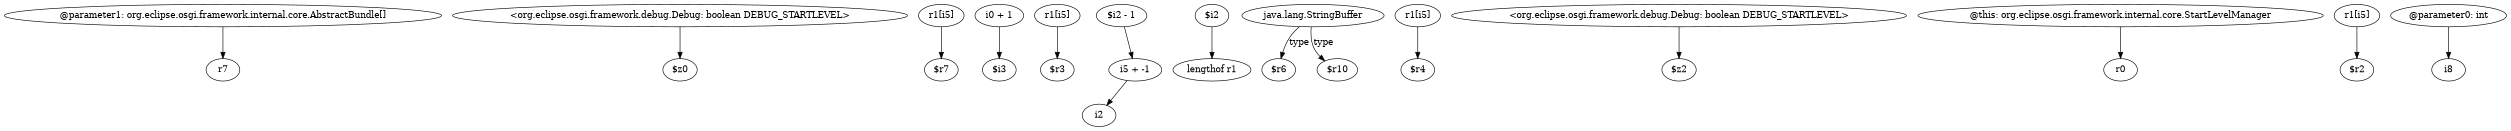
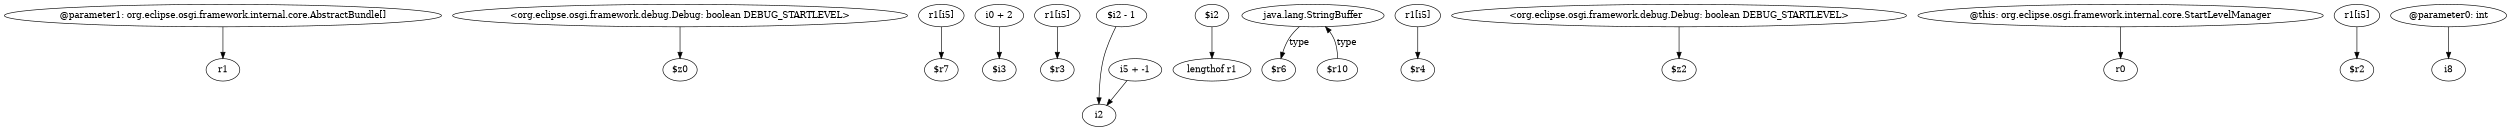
(999, 16) -> (999, 16)
(1128, 40) -> (1103, 61)
(1312, 43) -> (1336, 44)
(223, 70) -> (223, 70)
